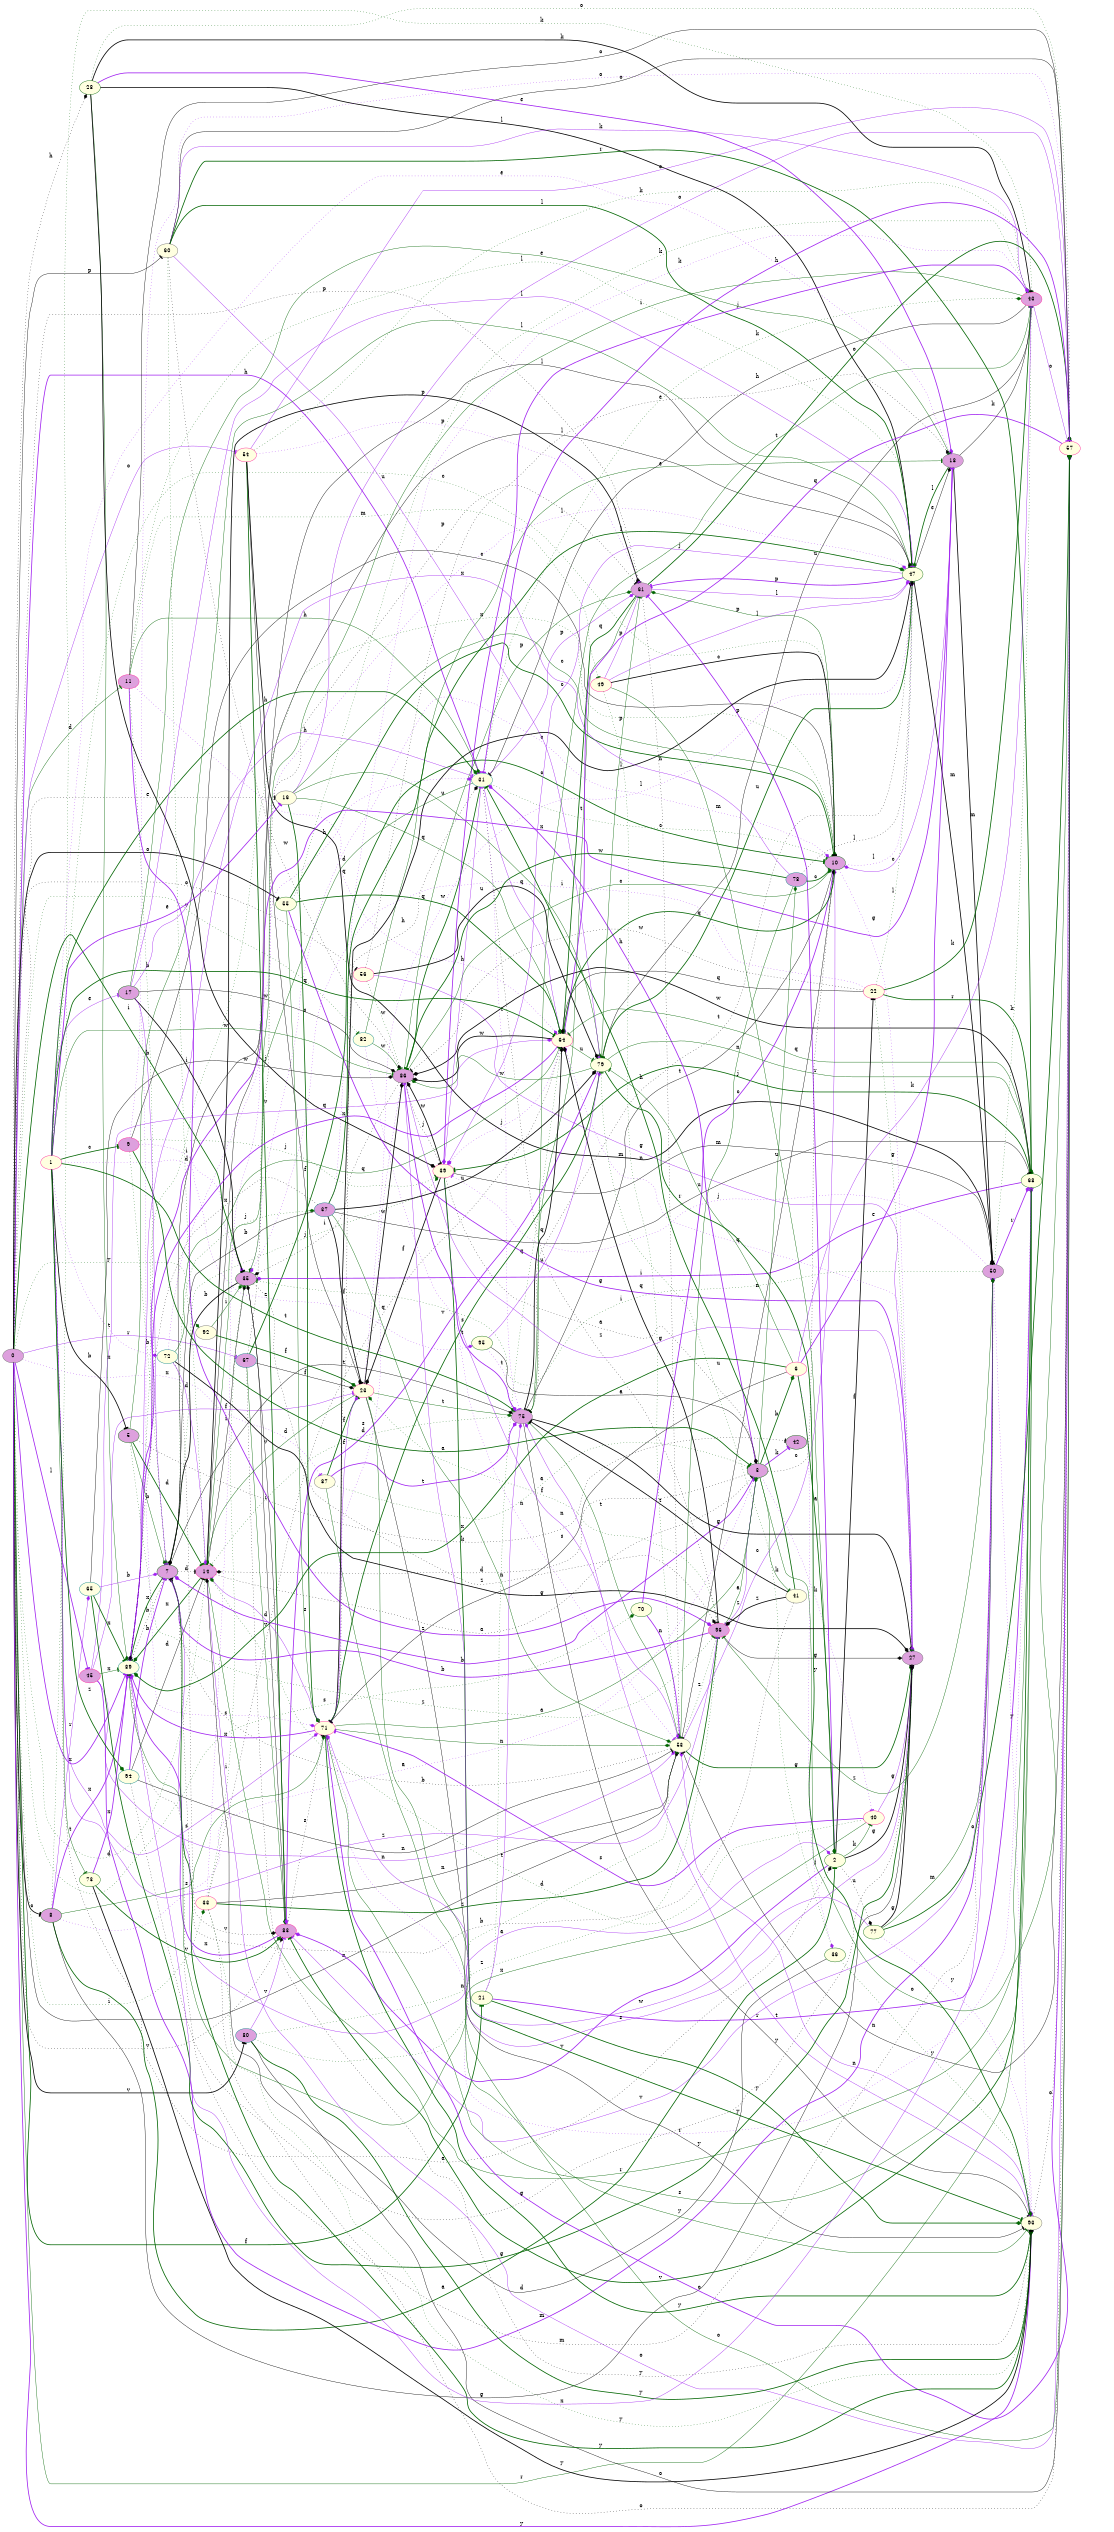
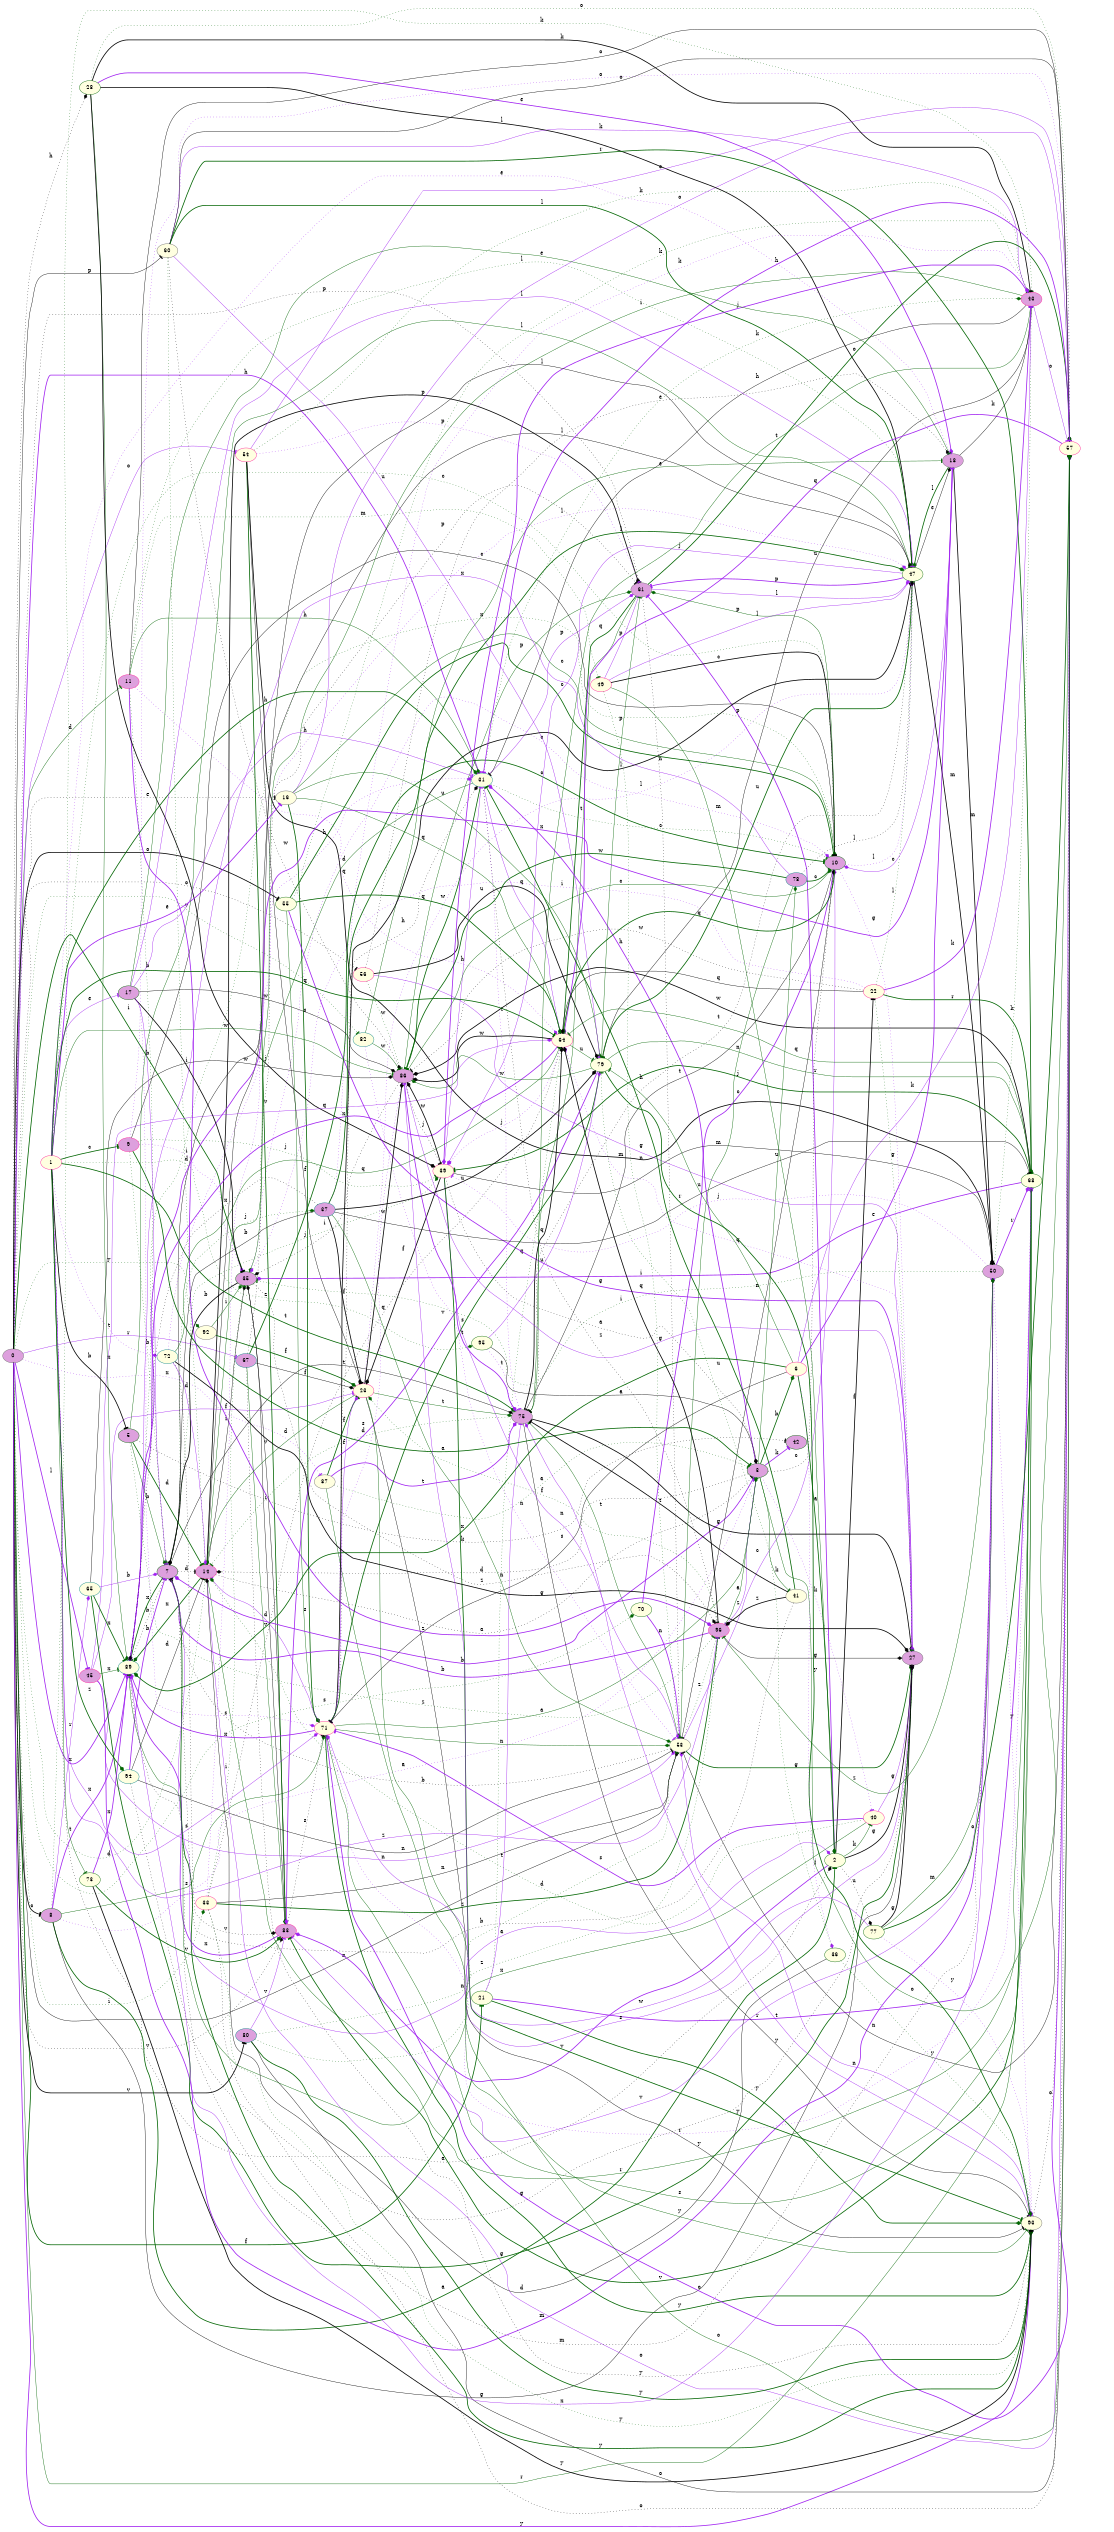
(1006, 675) -> (1006, 675)
(262, 1297) -> (262, 1297)
(508, 1709) -> (508, 1709)
